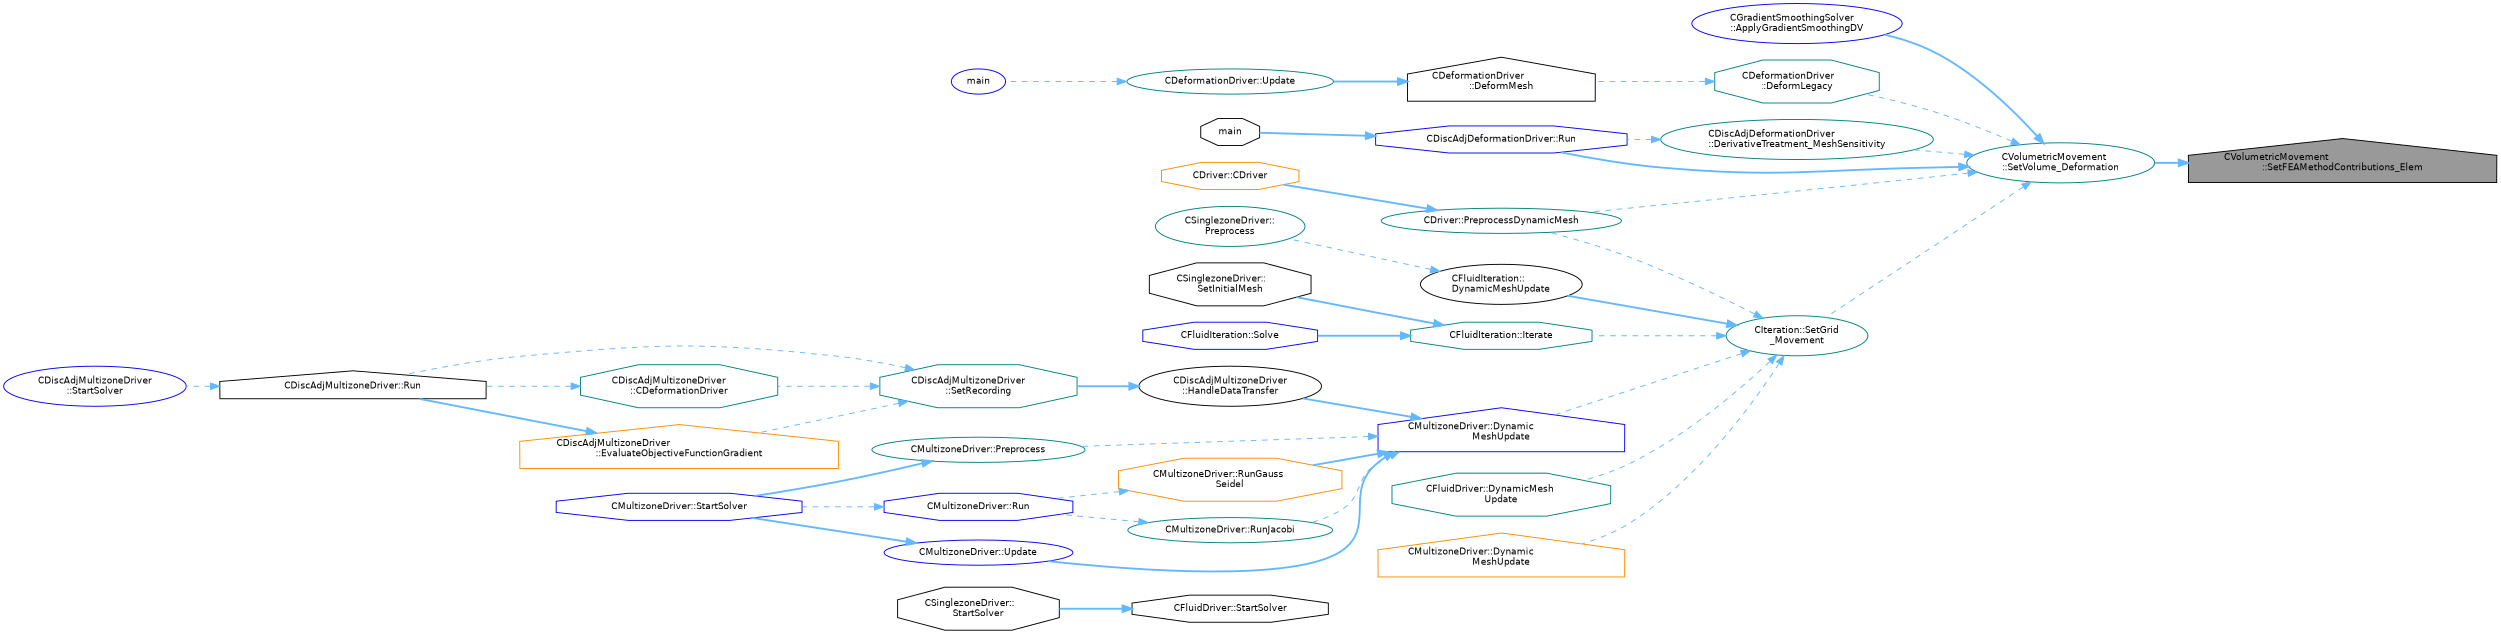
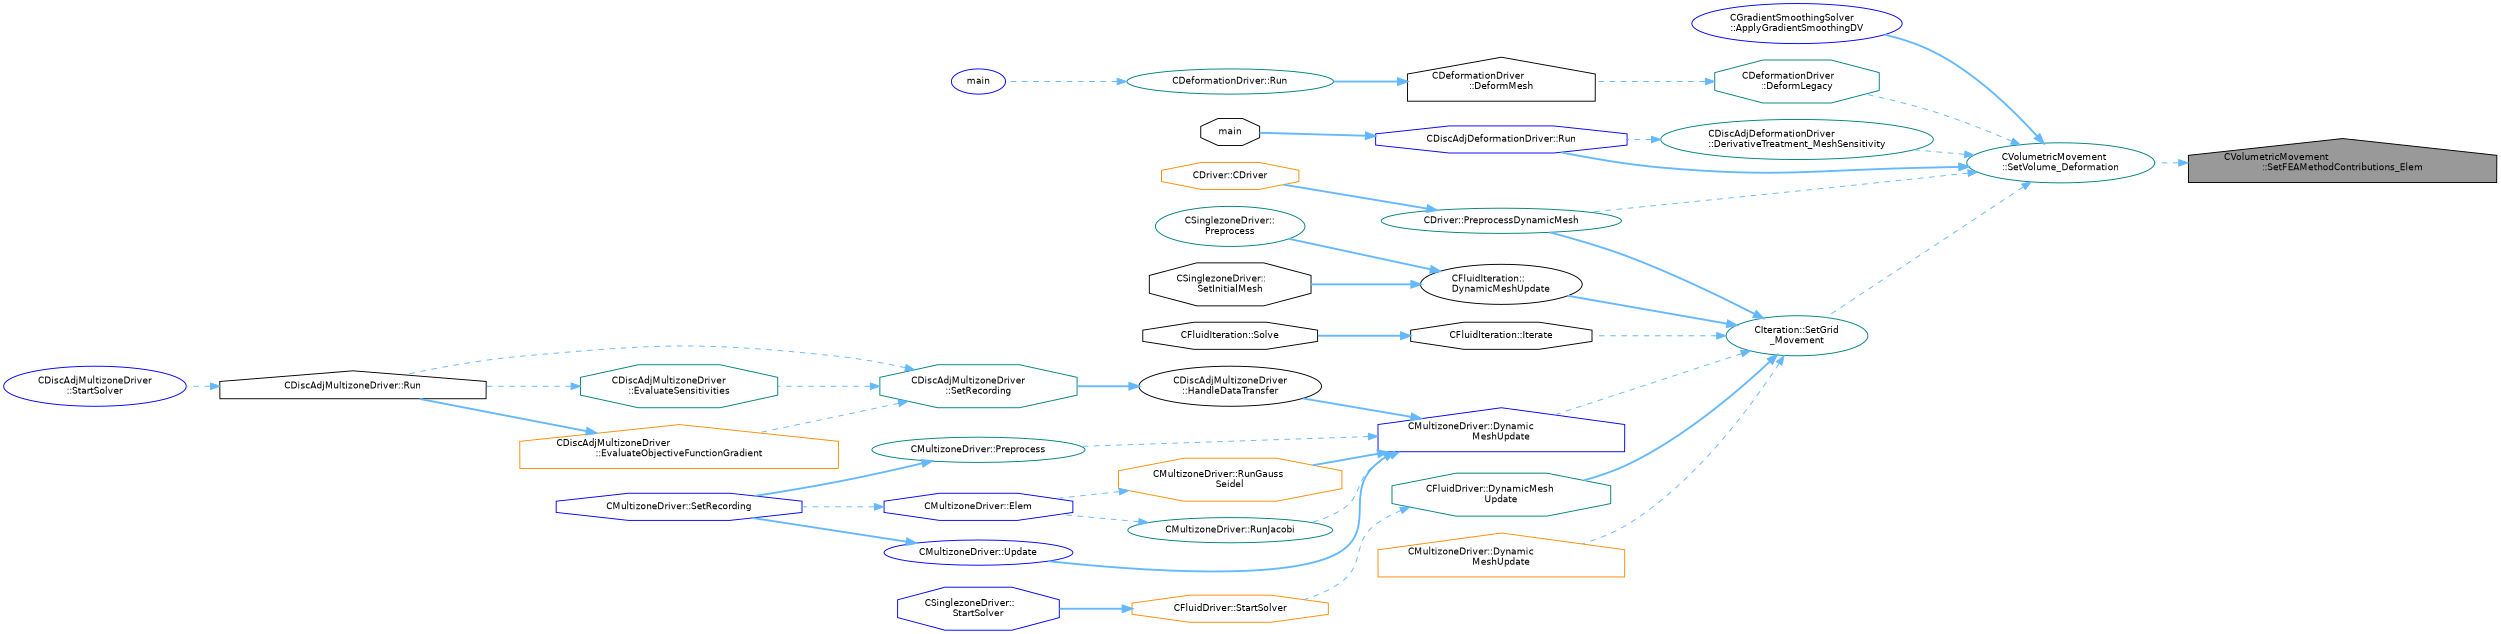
(1230, 82) -> (1230, 82)
(2167, 163) -> (2167, 163)
(1360, 254) -> (1360, 254)
(1654, 267) -> (1654, 267)
(1365, 310) -> (1361, 284)
(1230, 336) -> (1230, 336)
(1501, 336) -> (1501, 336)
(679, 386) -> (679, 386)
(1683, 432) -> (1683, 432)
(679, 507) -> (679, 507)
(978, 507) -> (978, 507)
none -> (1357, 559)
(978, 609) -> (978, 609)
(1230, 609) -> (1230, 609)
